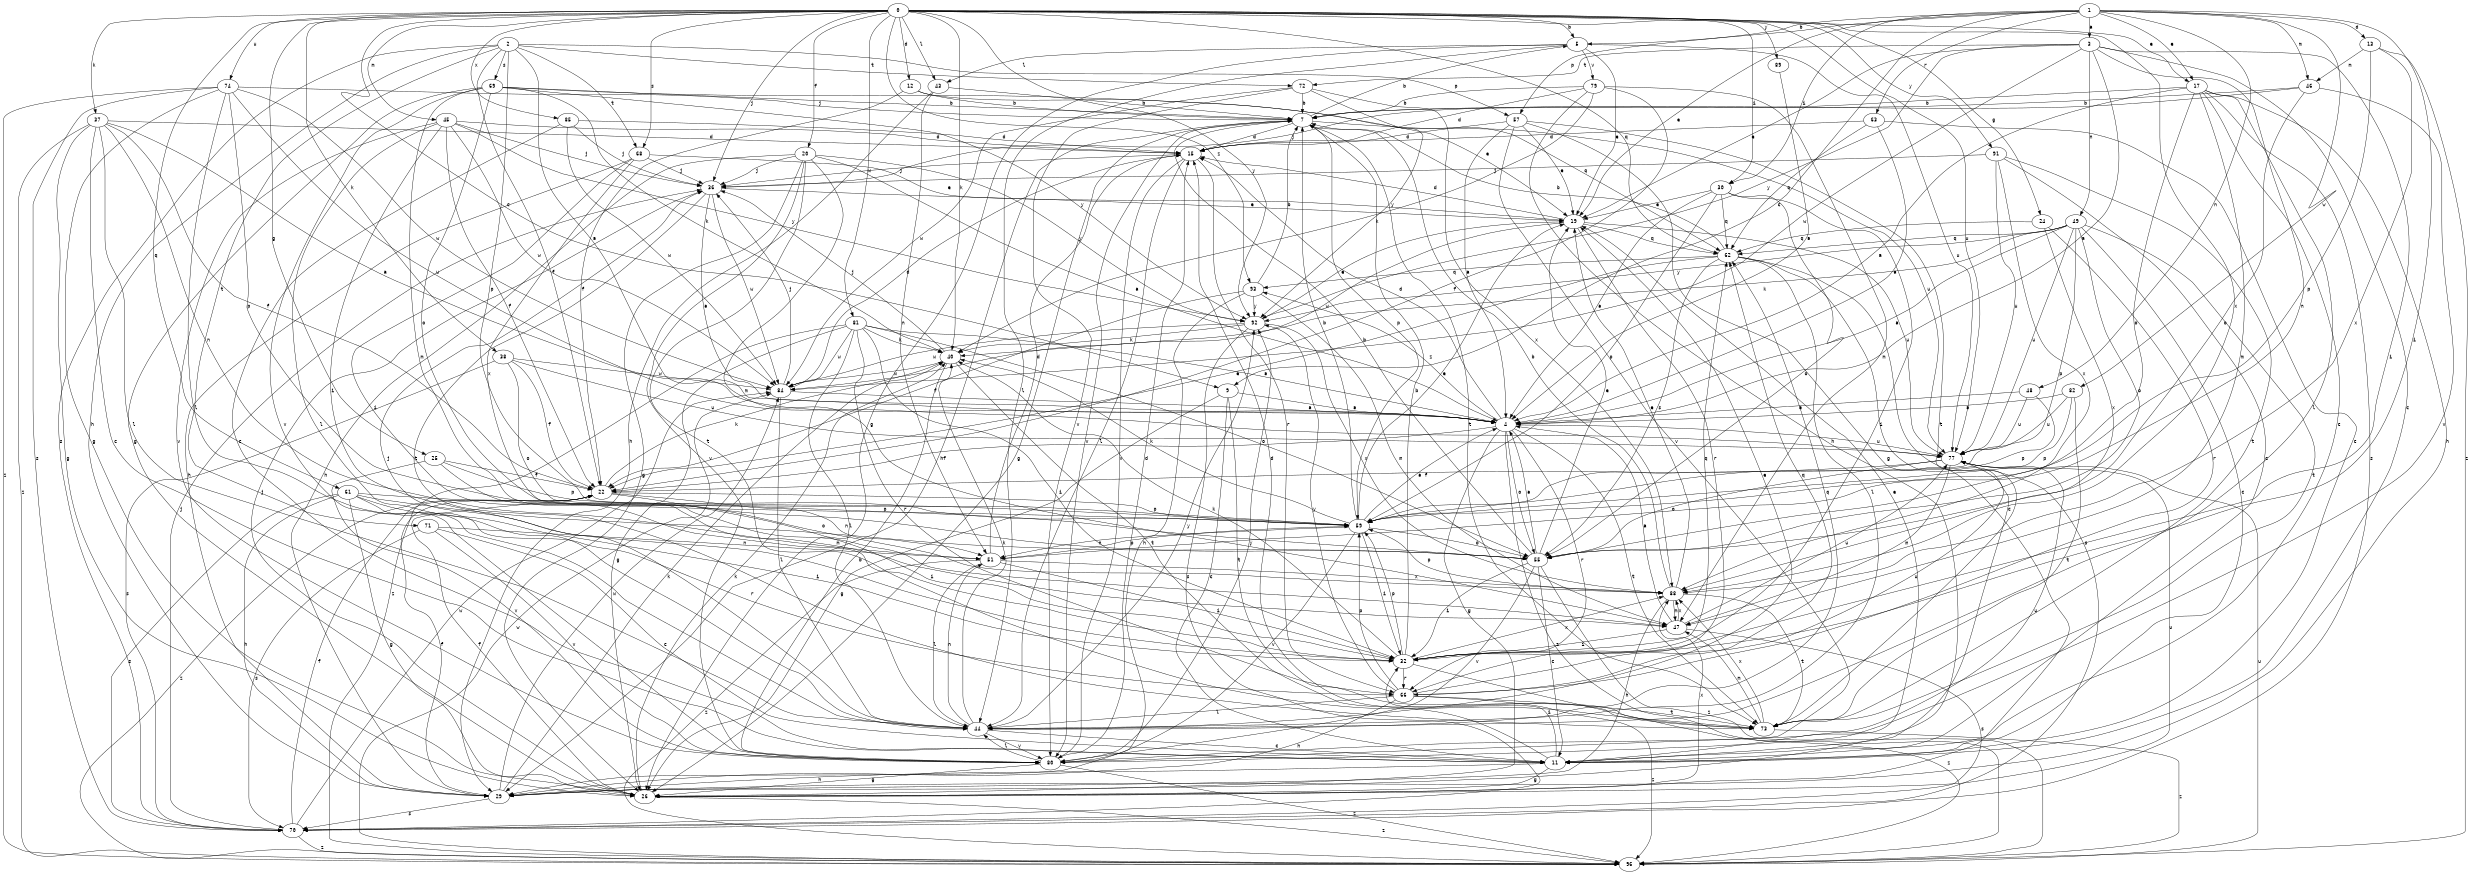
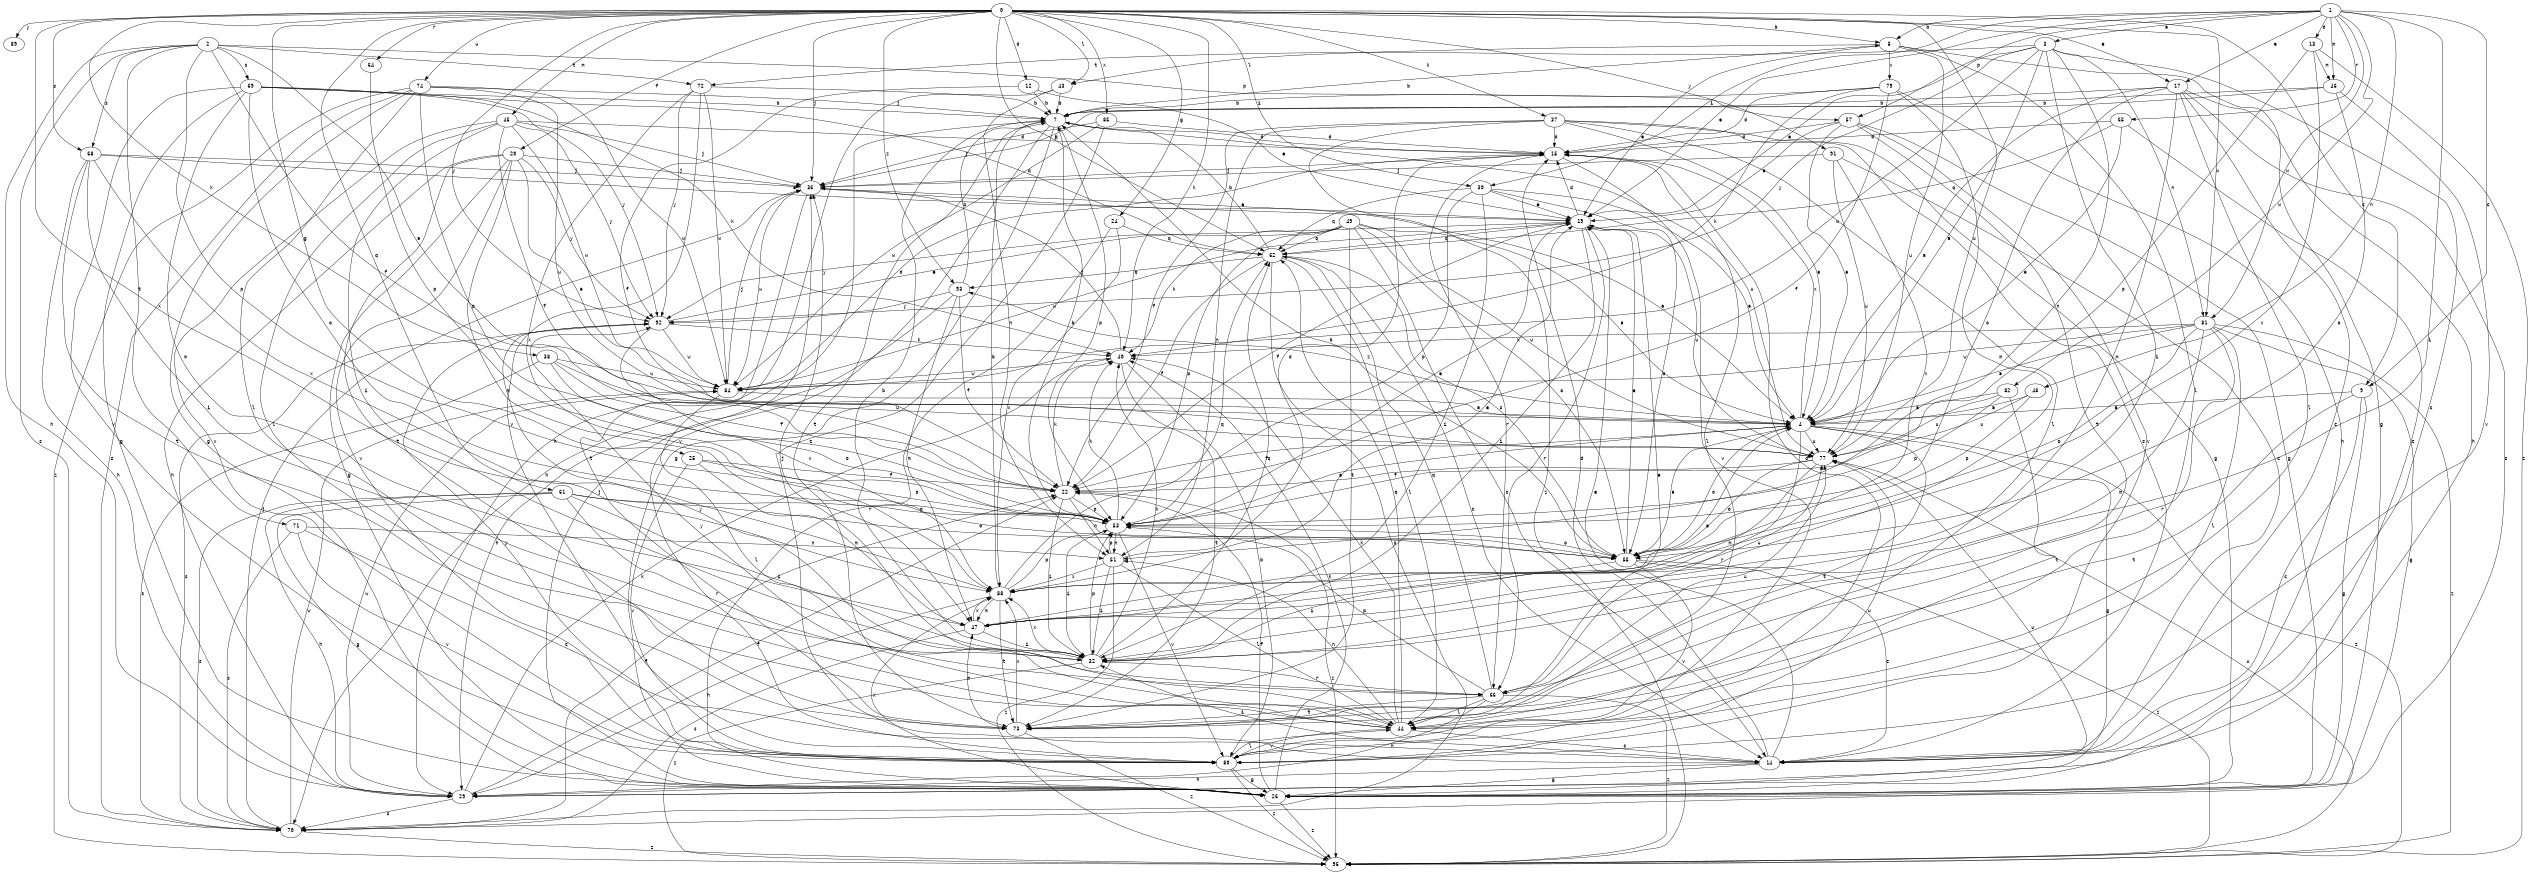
none -> (371, 65)
(613, 103) -> (107, 103)
(1874, 120) -> (2121, 120)
(2090, 128) -> (2158, 159)
none -> (2293, 157)
(1756, 274) -> none
(1401, 289) -> (1816, 289)
none -> (1323, 323)
(1238, 374) -> (1162, 374)
(959, 401) -> (670, 420)
none -> (1189, 470)
(1061, 492) -> (2121, 492)
(2213, 492) -> (423, 555)
none -> (1436, 506)
(1359, 526) -> (1116, 526)
(1973, 580) -> (709, 660)
(1555, 763) -> (1769, 763)
(651, 854) -> none
